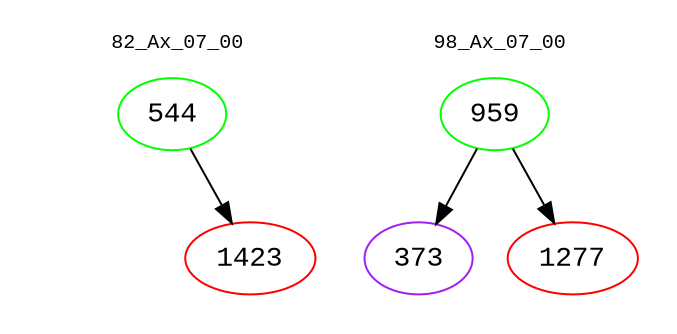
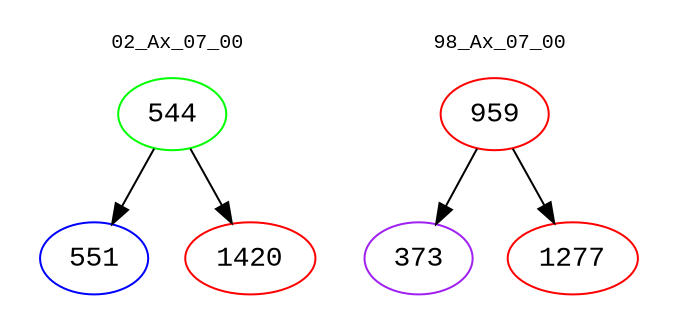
(178, 43) -> (178, 43)
(495, 114) -> (495, 114)
none -> (94, 258)
(250, 258) -> (250, 258)
